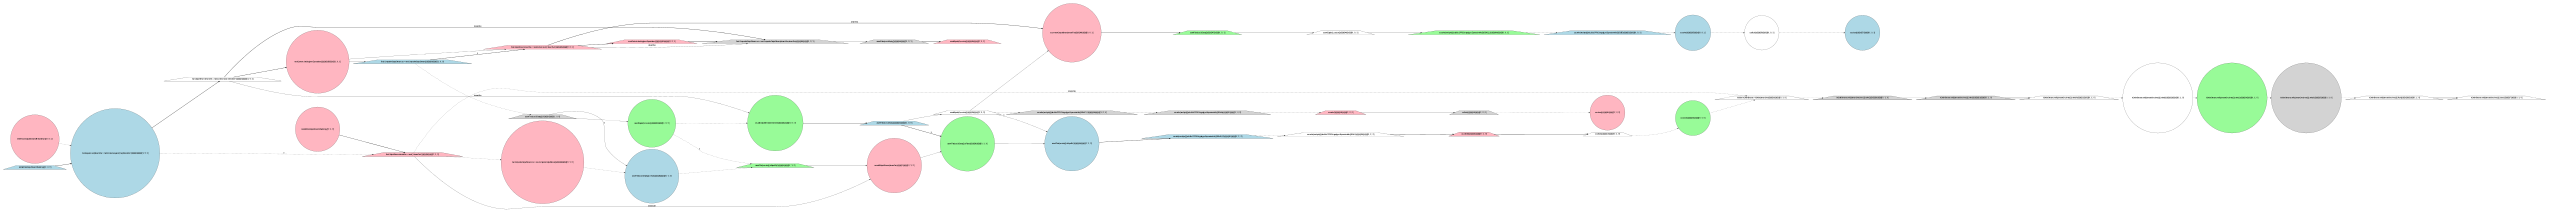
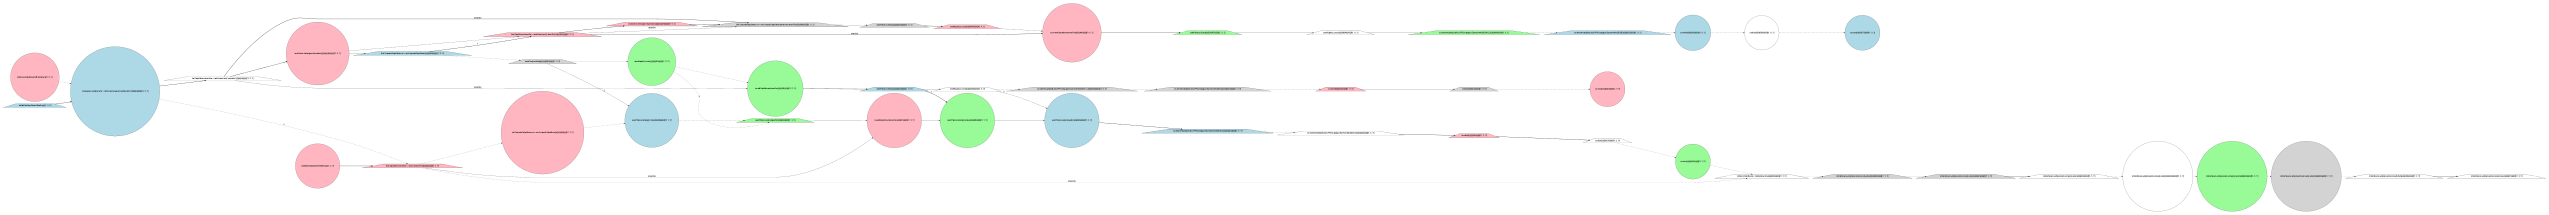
(1009, 81) -> (1021, 30)
